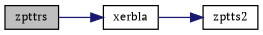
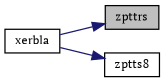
(75, 17) -> (76, 31)
(230, 17) -> (132, 65)
